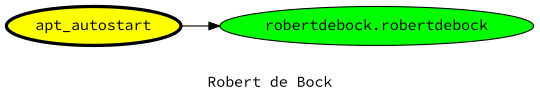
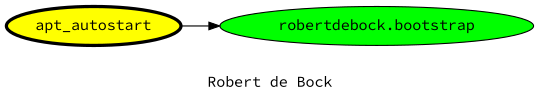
(377, 26) -> (377, 26)
